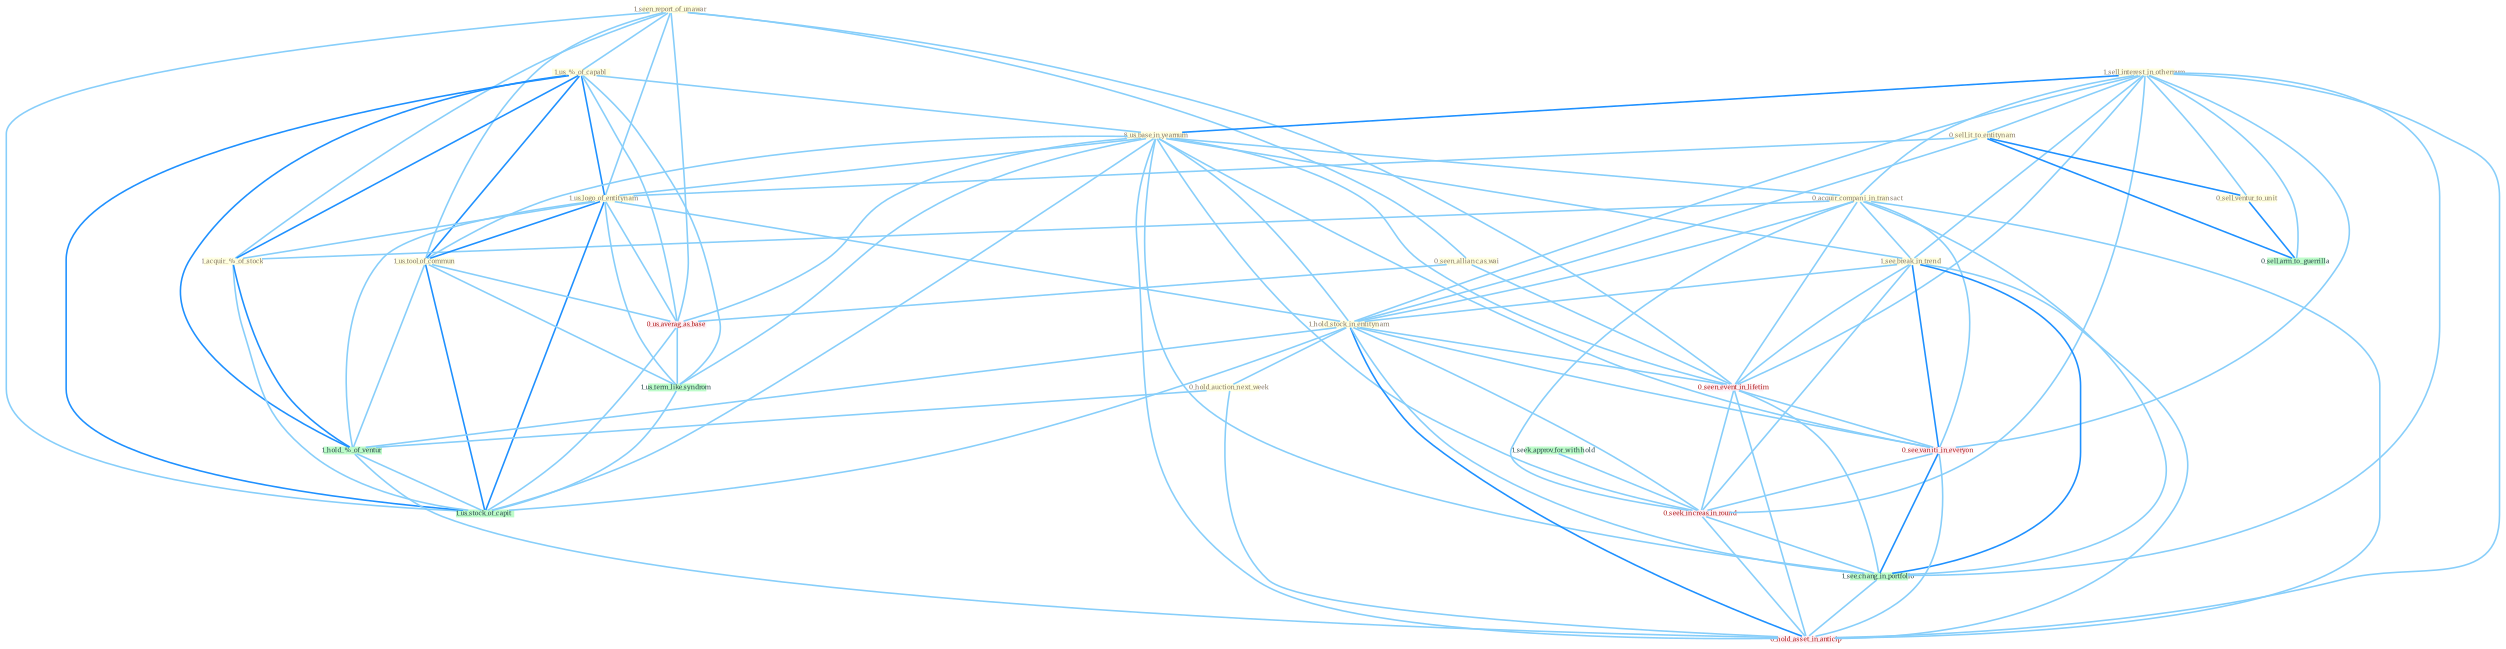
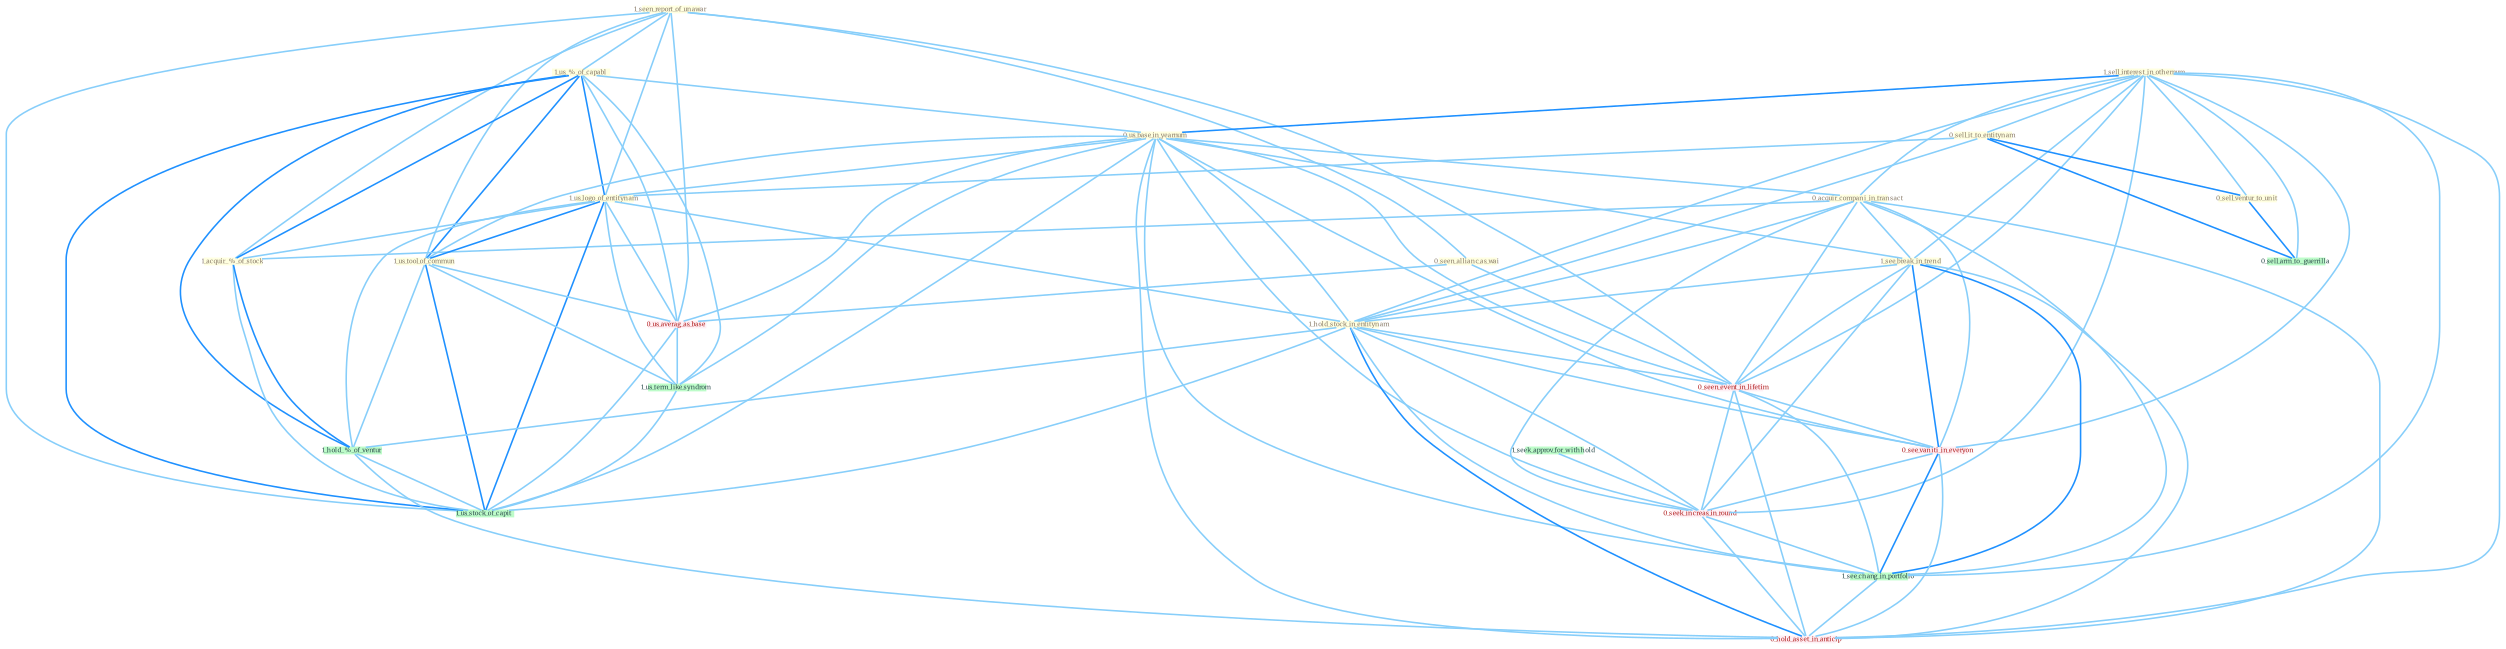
(1156, 135) -> (1156, 135)
(1230, 387) -> none
